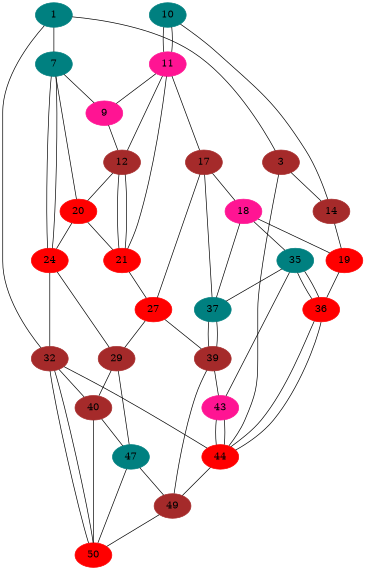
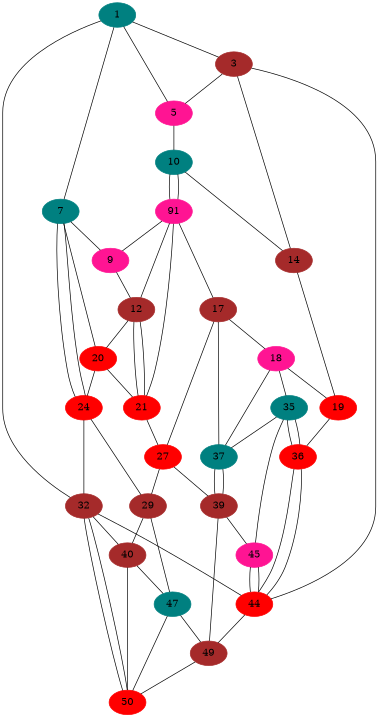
(168, 64) -> (174, 211)
none -> (174, 113)
(220, 408) -> (254, 555)
